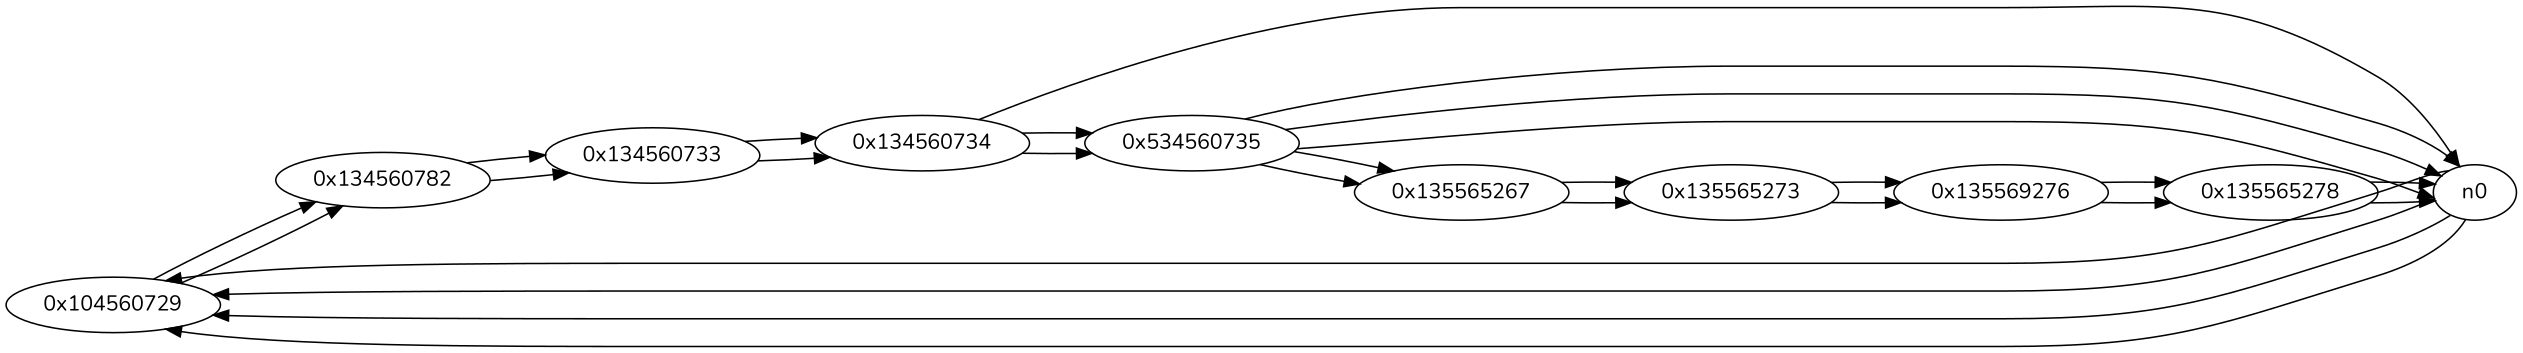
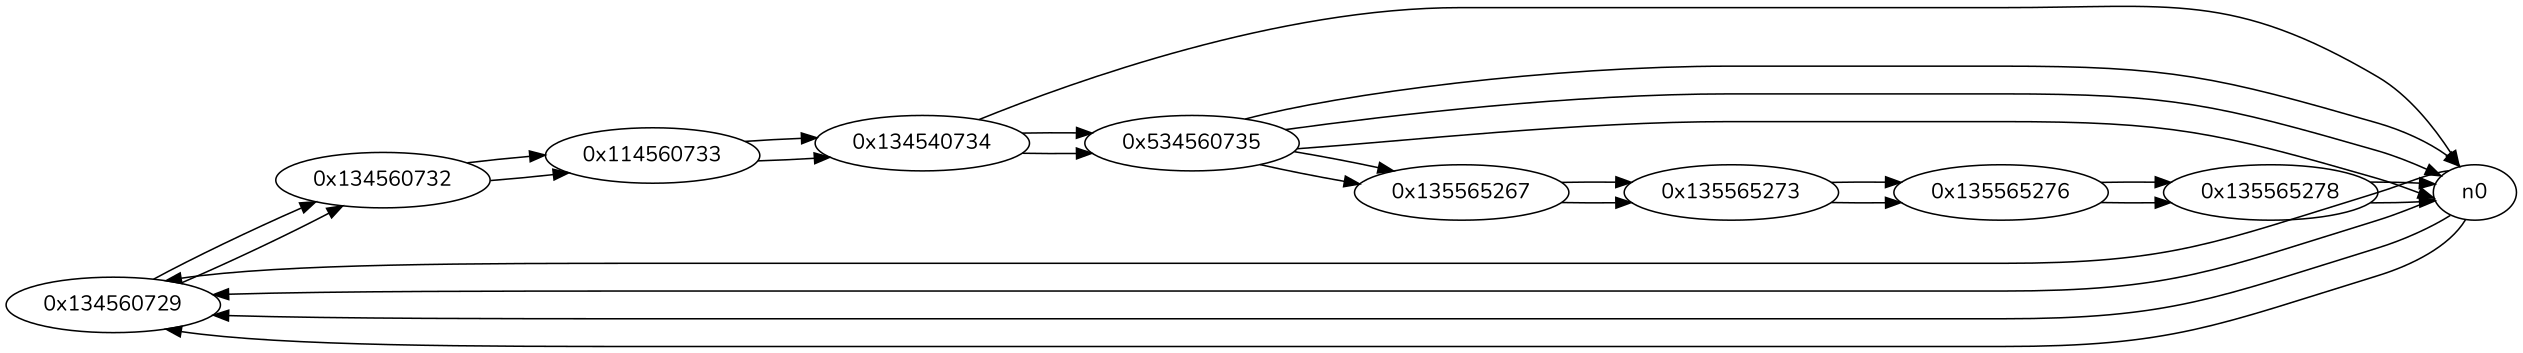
(922, 143) -> (922, 143)
(653, 155) -> (653, 155)
(383, 180) -> (383, 180)
(2001, 192) -> (2001, 192)
(113, 305) -> (113, 305)
